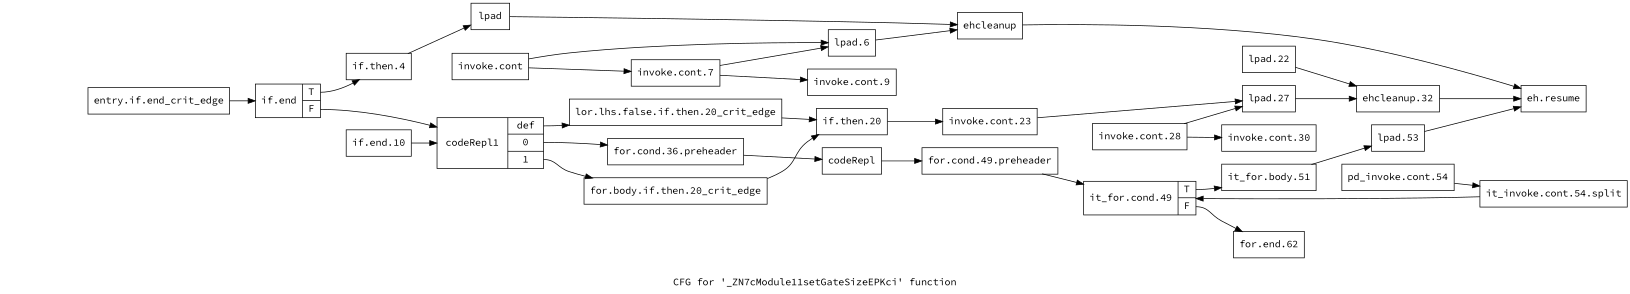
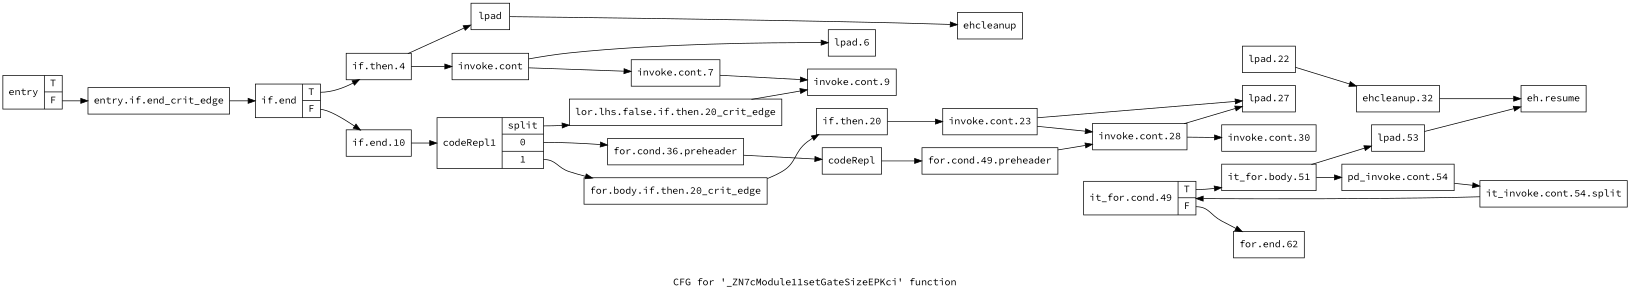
(1271, 34) -> none
(913, 35) -> none
(770, 57) -> none
none -> (428, 67)
none -> (33, 92)
(1322, 99) -> none
(376, 114) -> (338, 116)
(795, 119) -> (776, 95)
(526, 126) -> (523, 126)
none -> (1061, 129)
none -> (1325, 177)
(1059, 178) -> (1072, 148)
